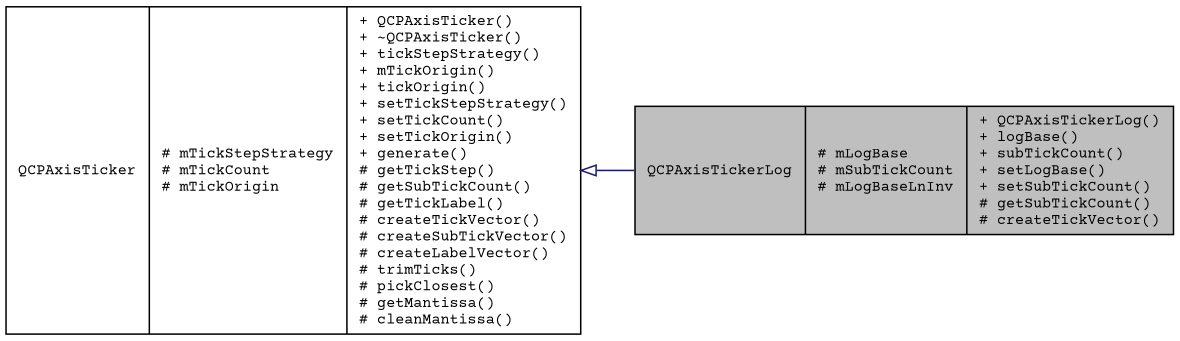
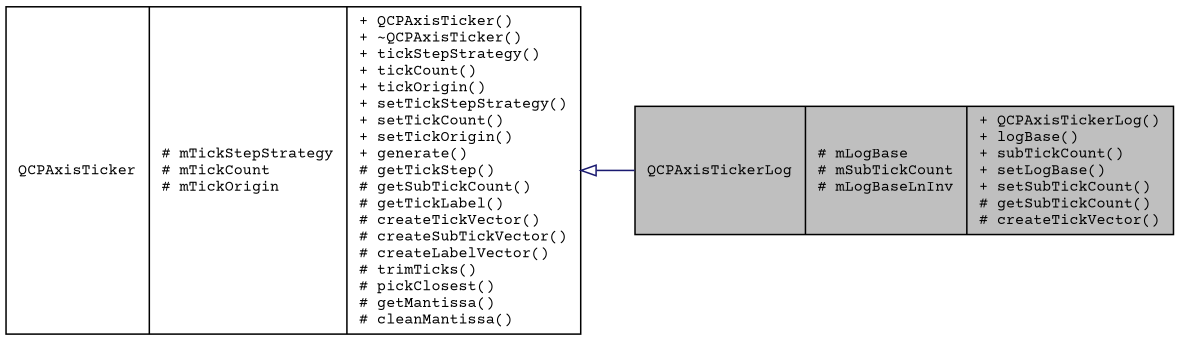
(428, 70) -> (419, 70)
